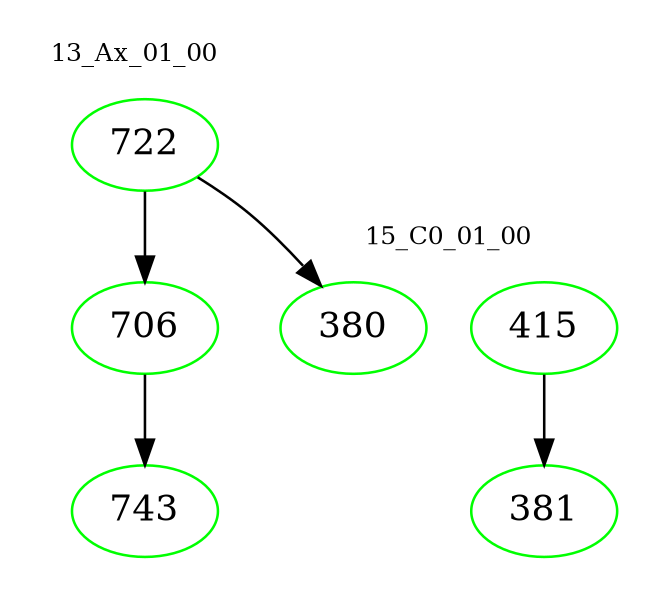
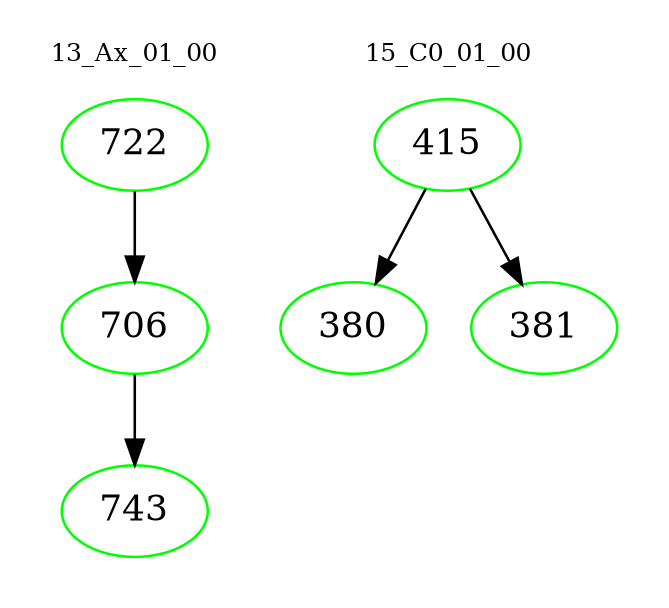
(277, 239) -> (407, 225)
